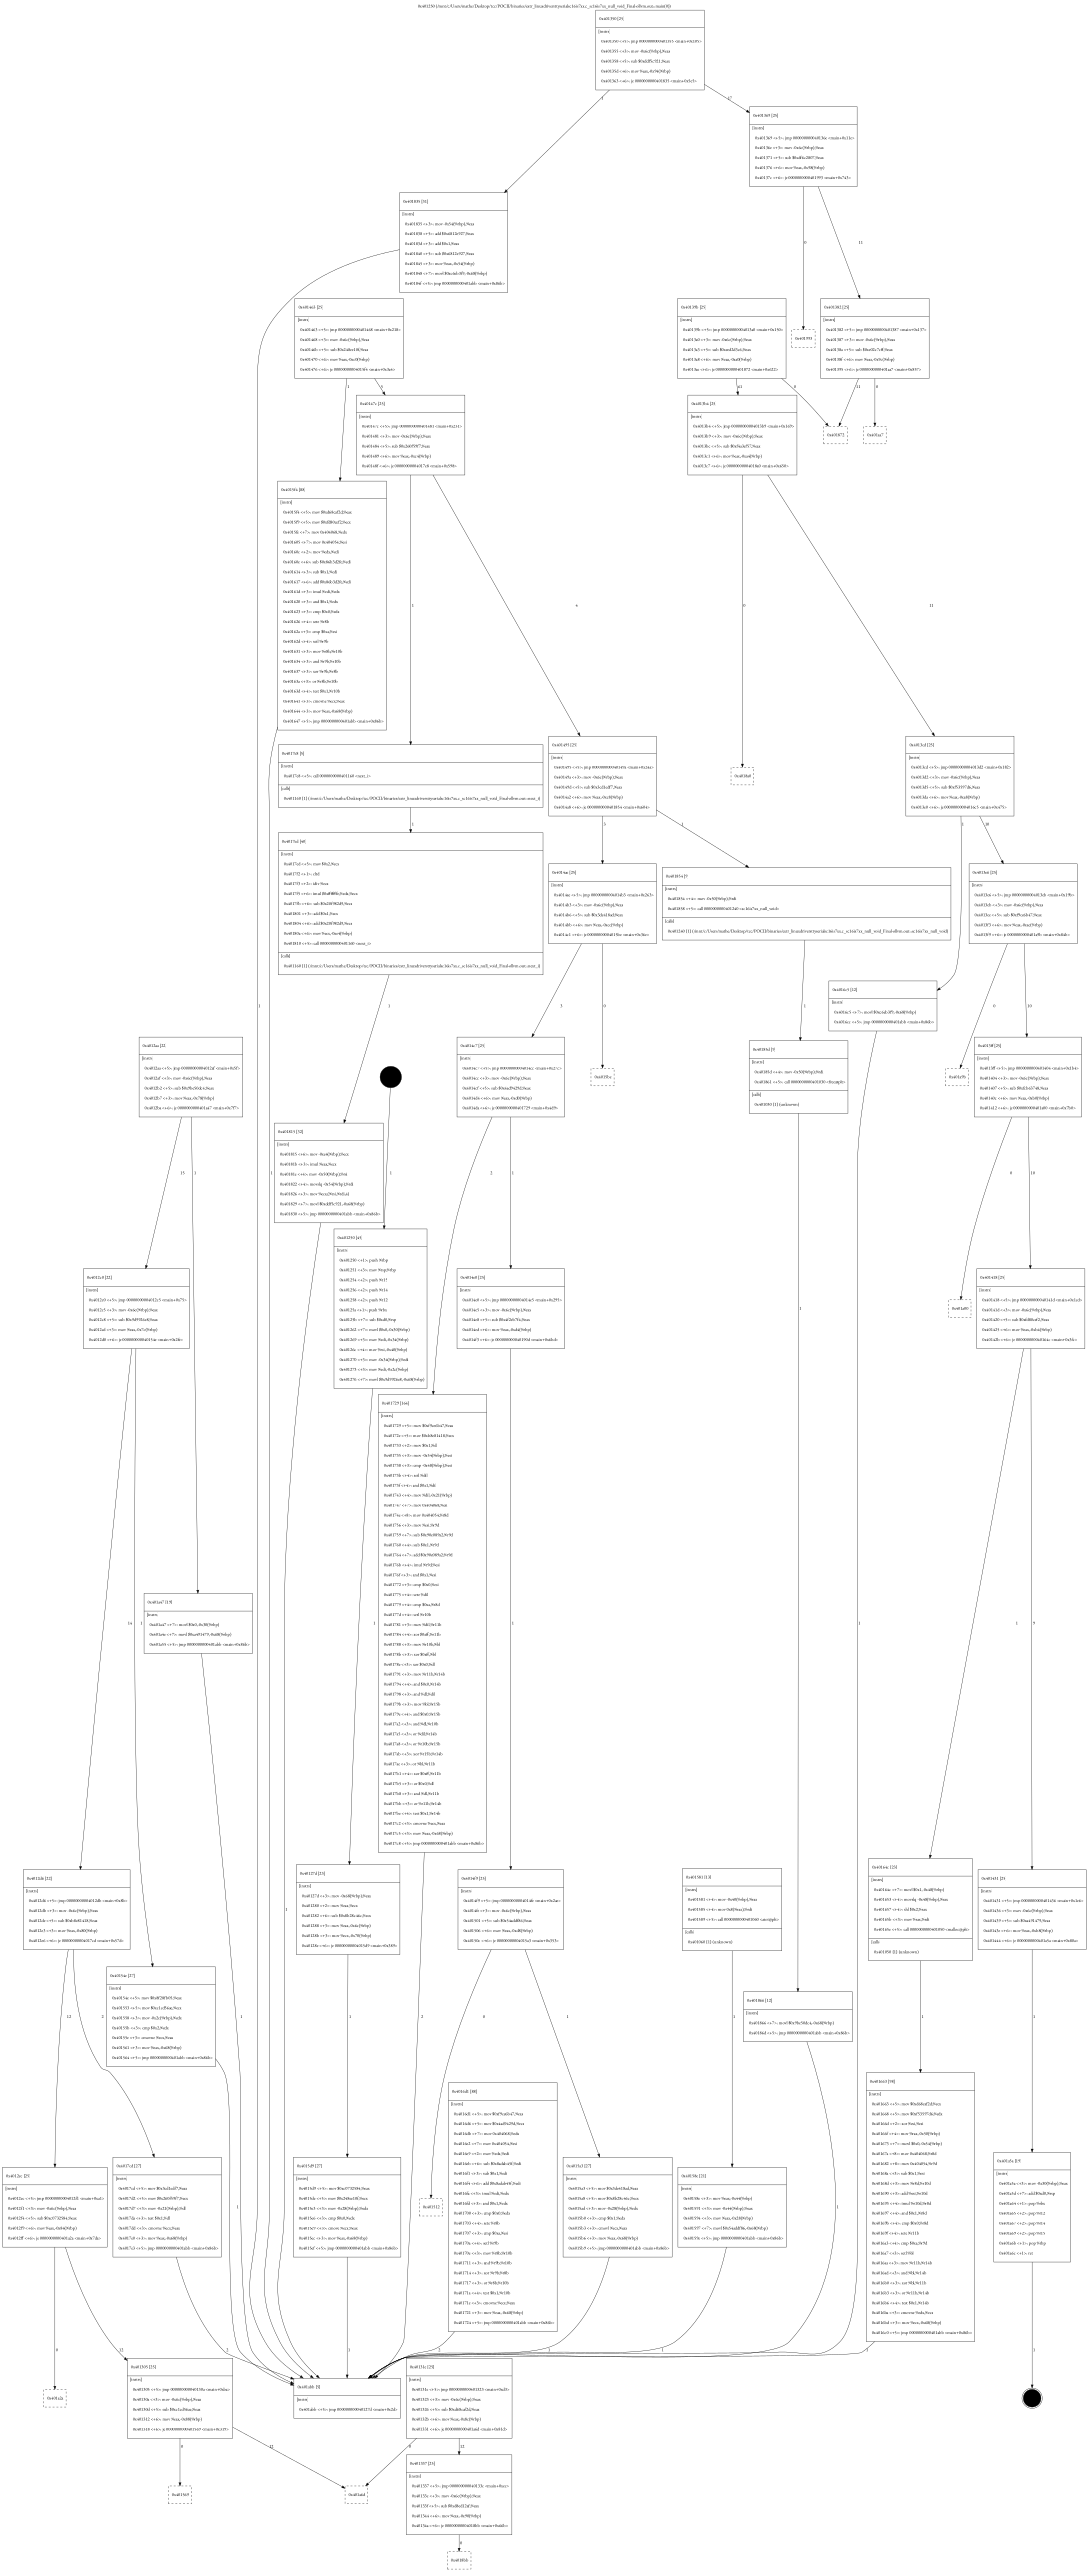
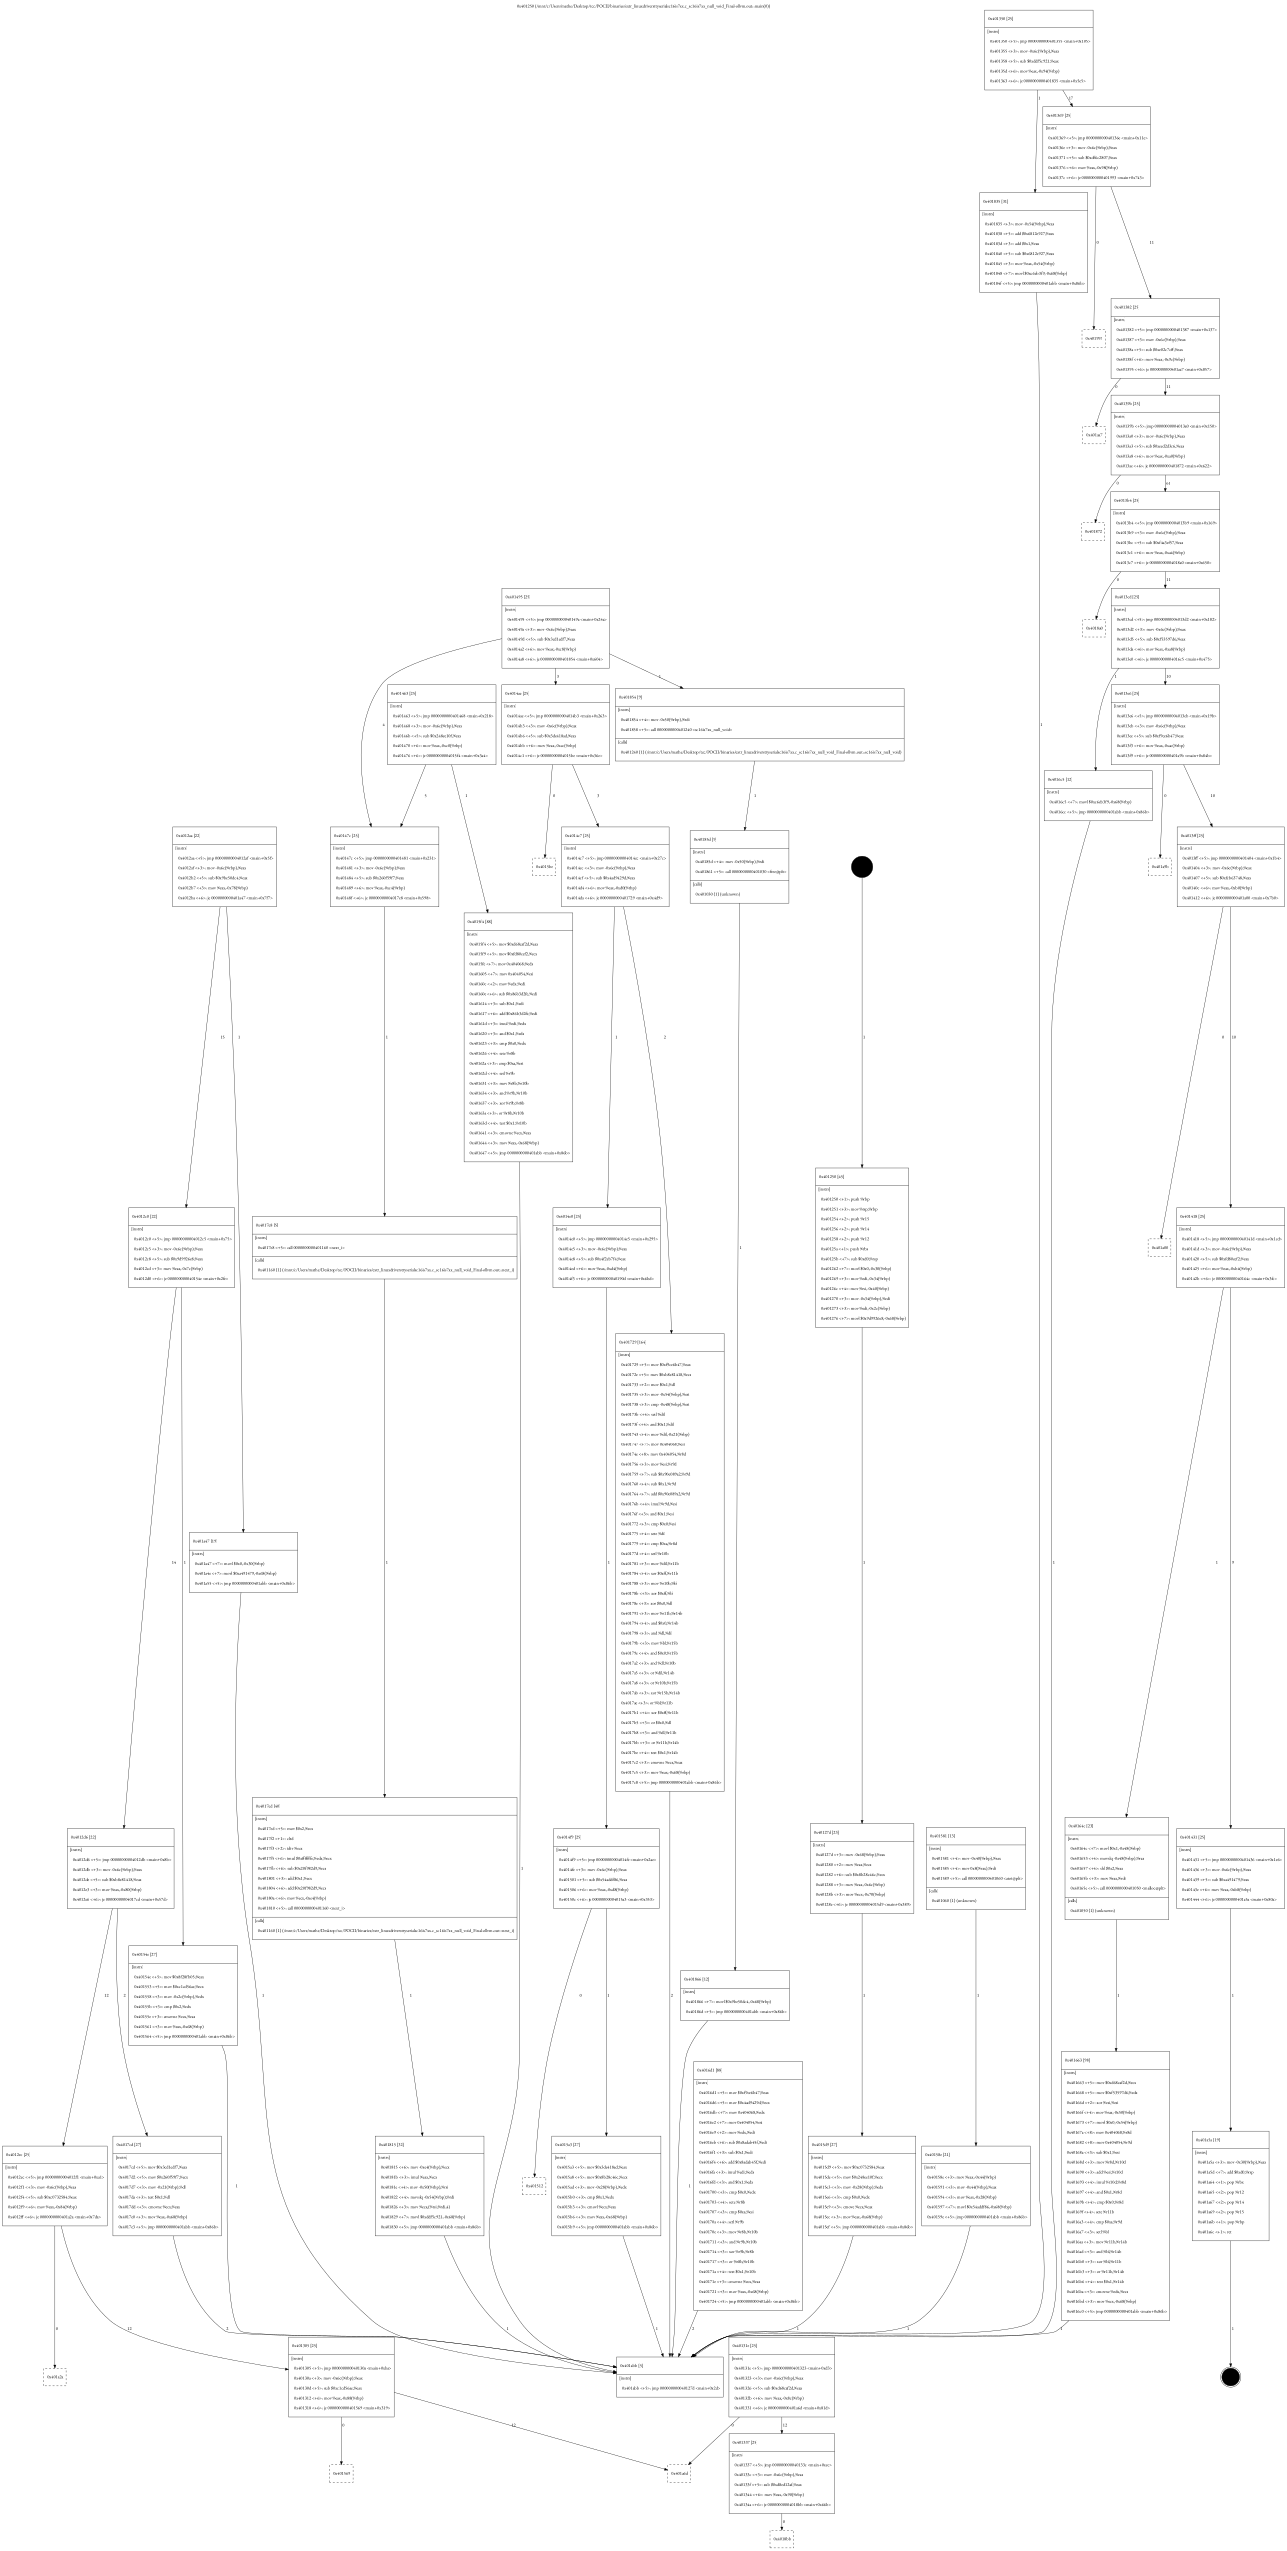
(849, 401) -> (1165, 385)
(506, 604) -> (378, 690)
